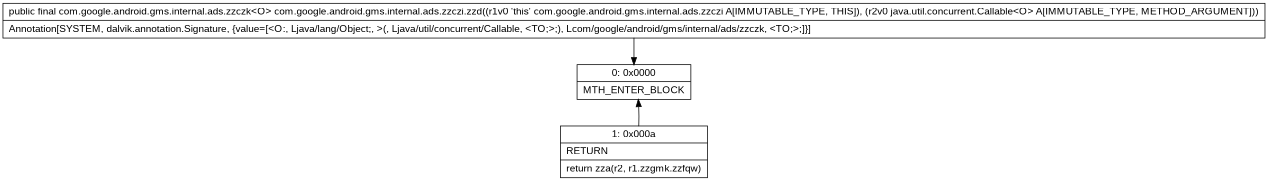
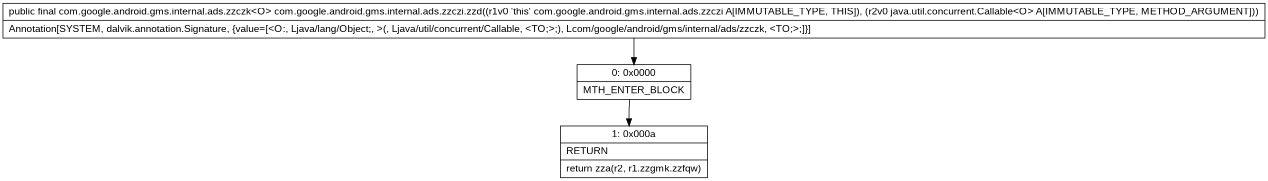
(639, 117) -> (629, 109)
